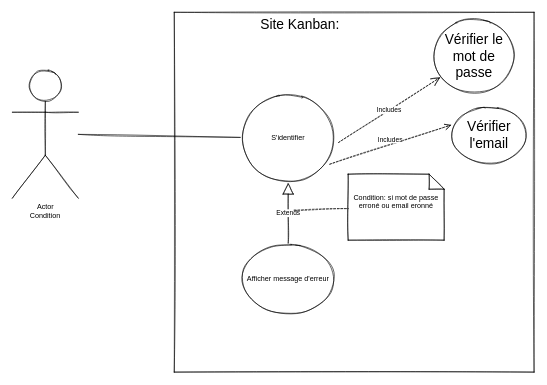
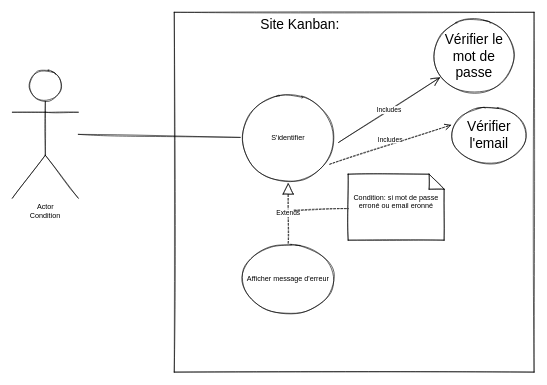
(361, 128) -> (361, 128)
(288, 231) -> (288, 231)
